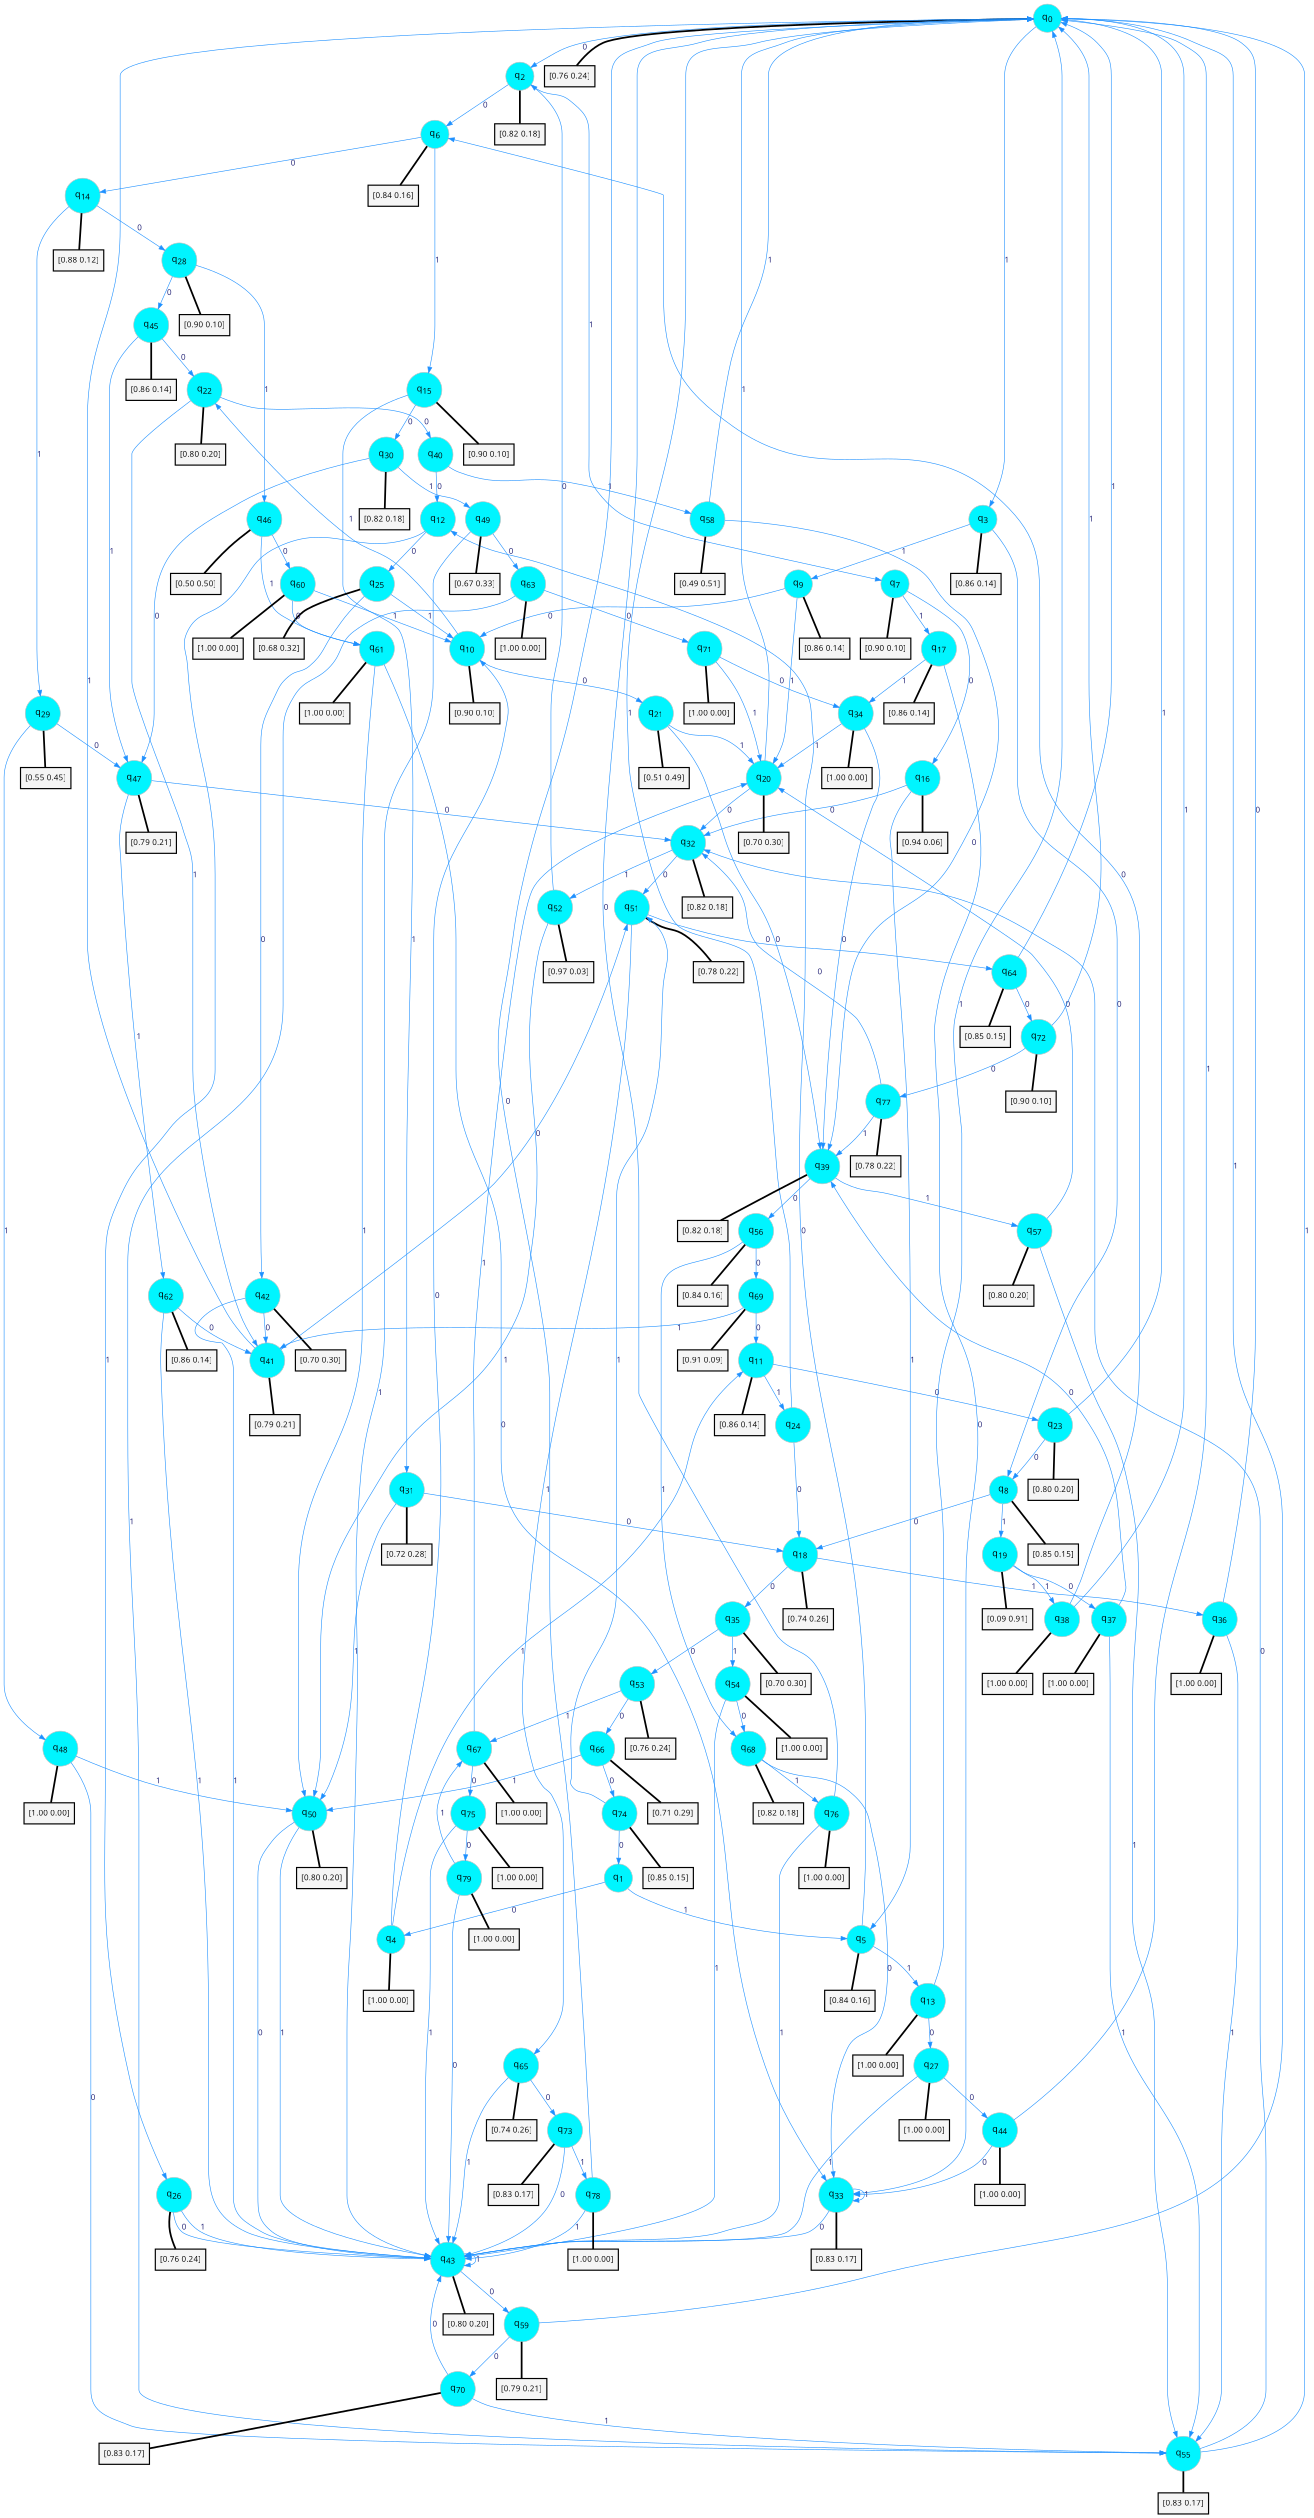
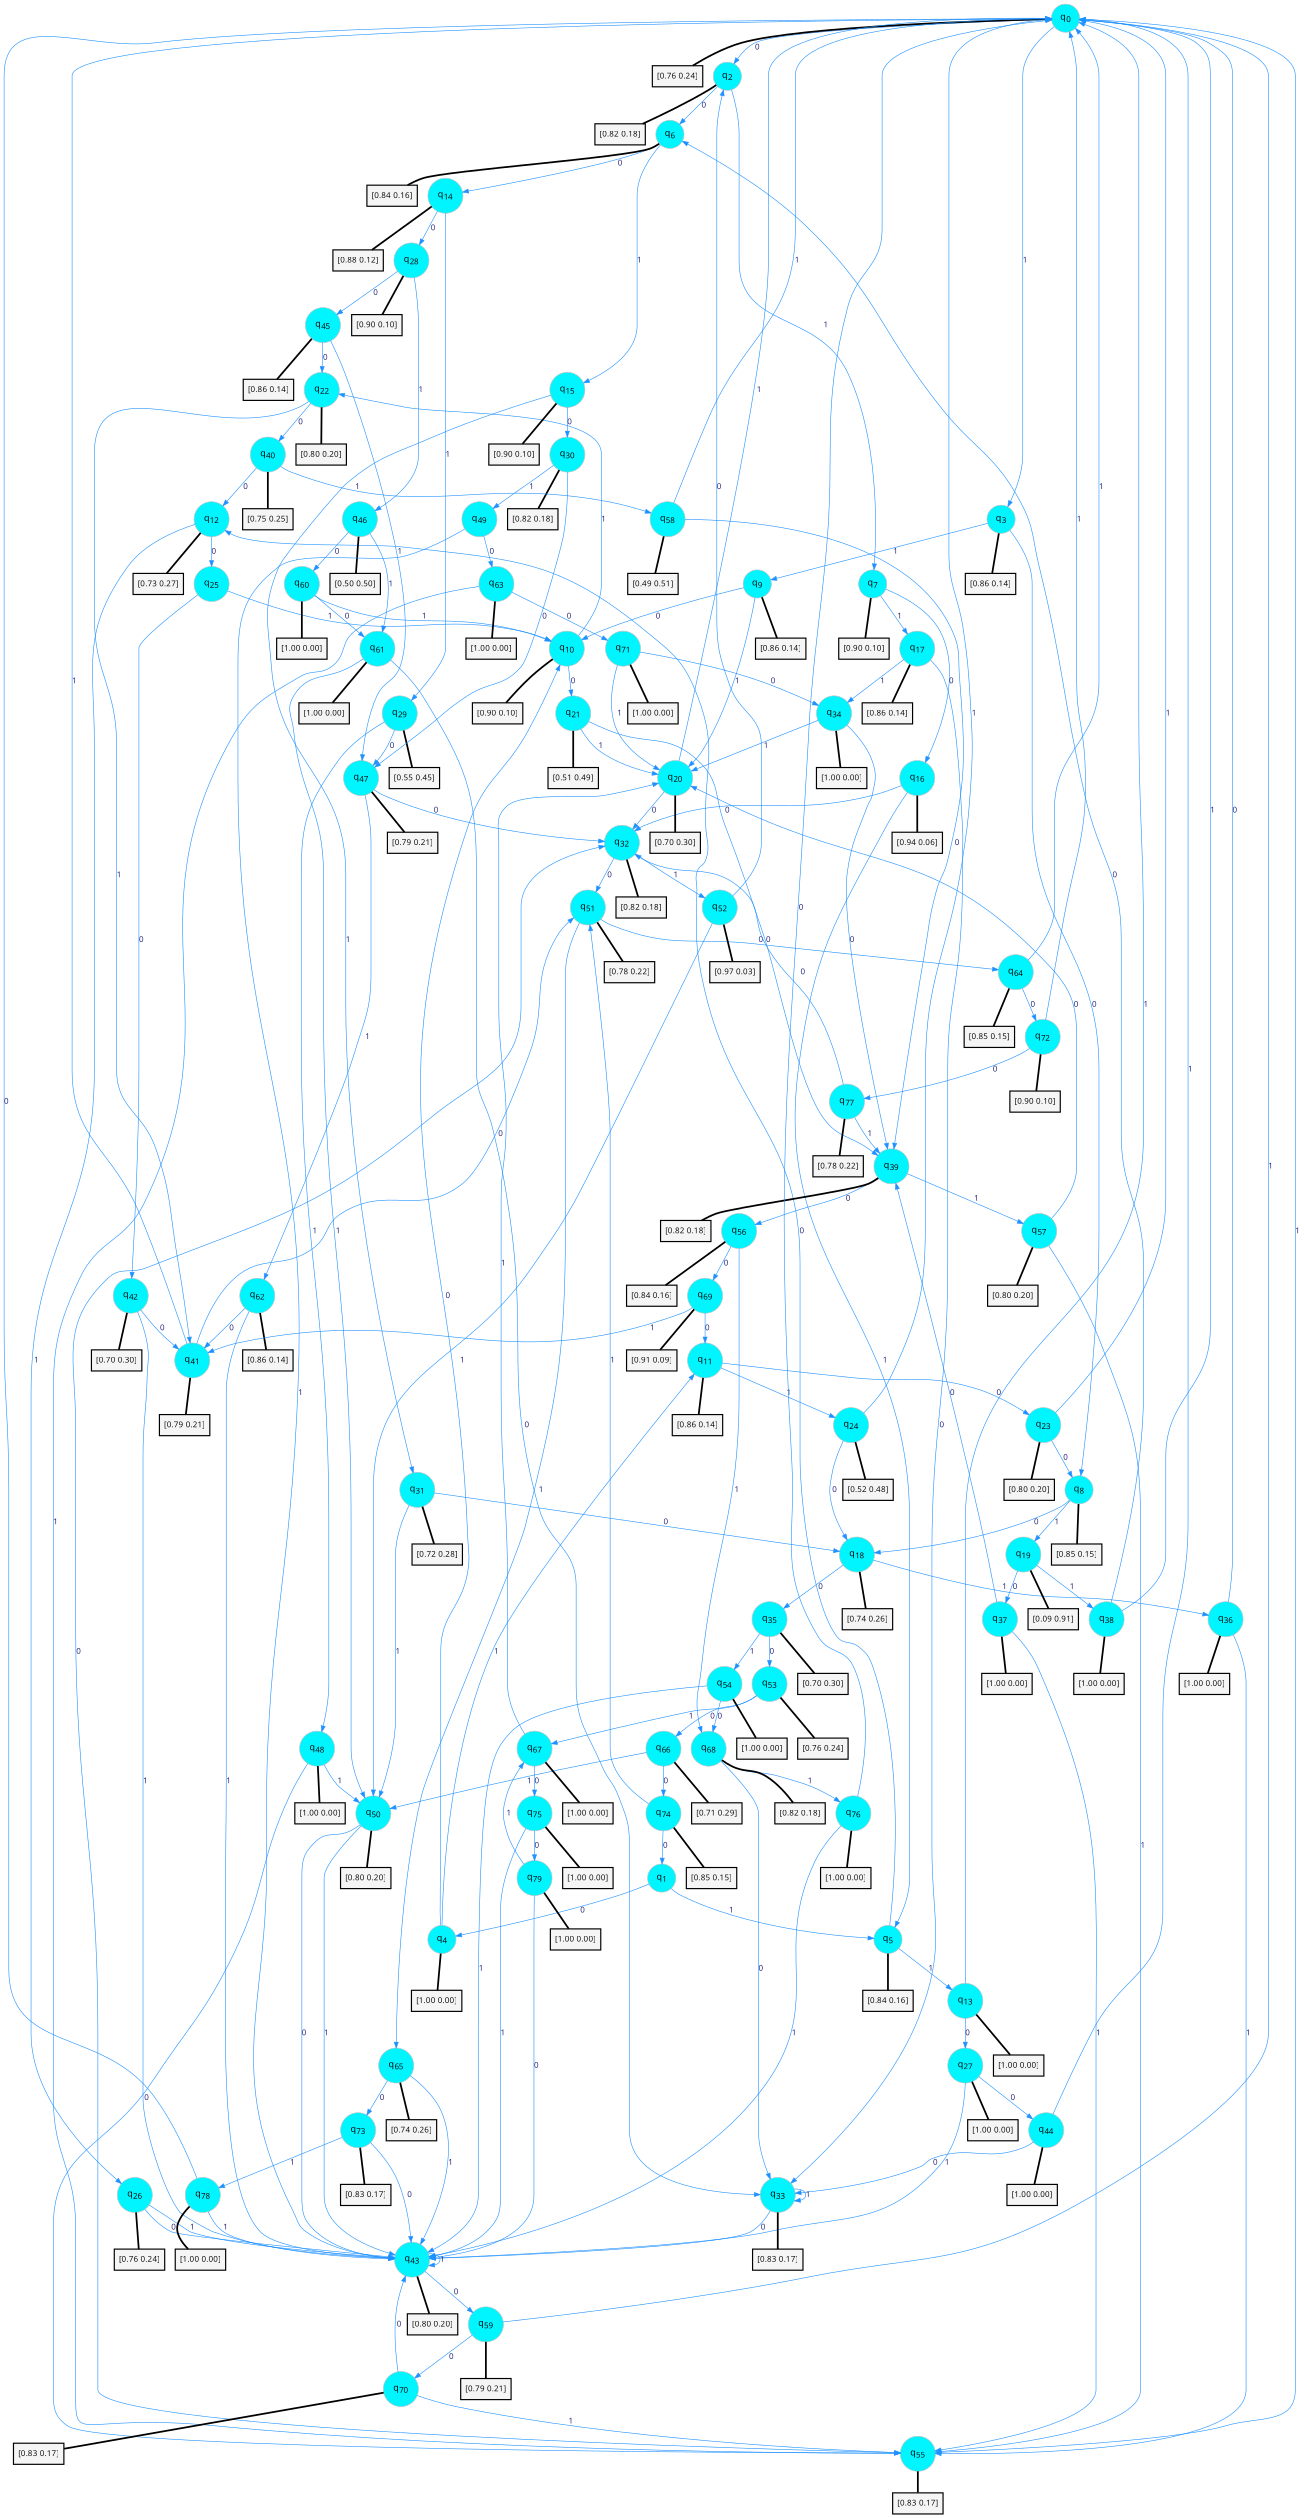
none -> (268, 519)
none -> (158, 584)
(475, 584) -> none
(279, 649) -> none
none -> (868, 1490)
